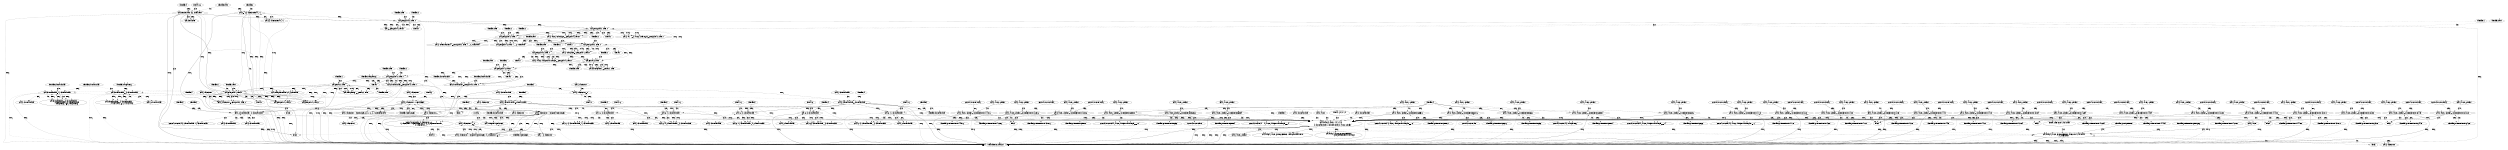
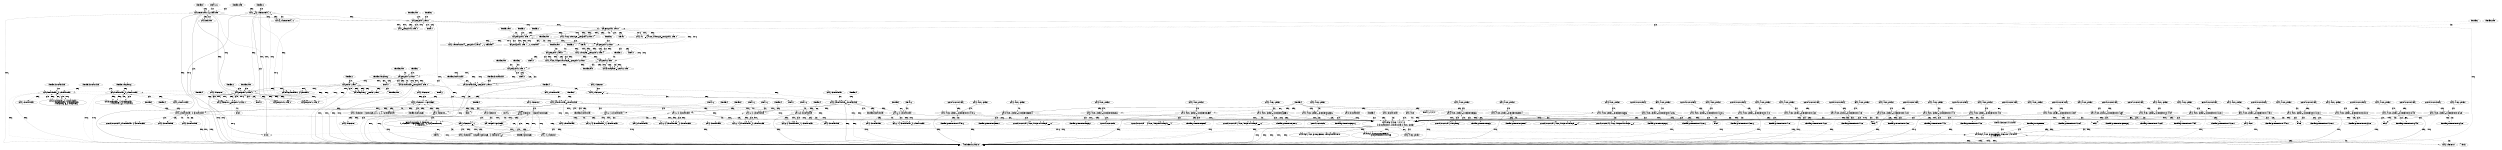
(2427, 129) -> (2424, 129)
(1435, 142) -> (1656, 117)
